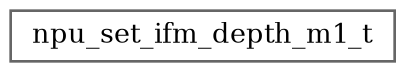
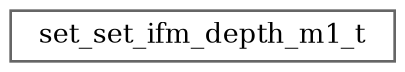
(203, 36) -> (203, 36)
